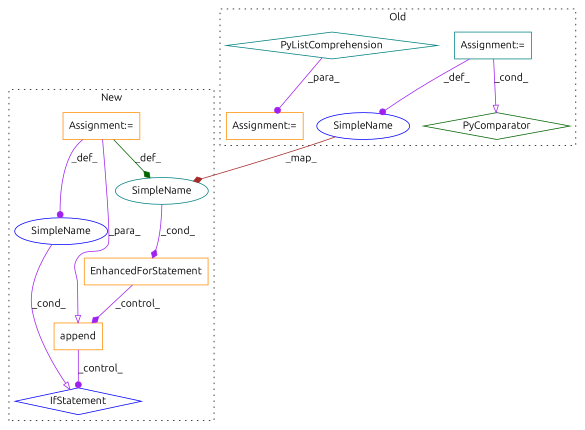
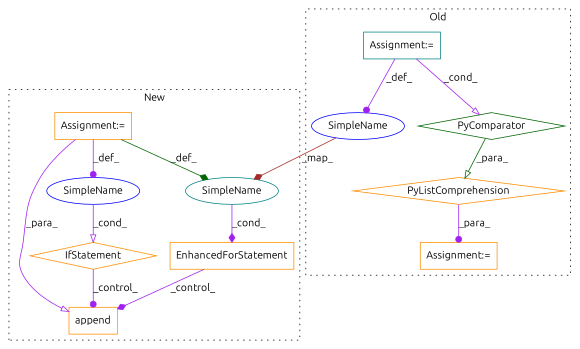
(332, 45) -> (459, 191)
none -> (477, 155)
(78, 366) -> (93, 285)
(78, 401) -> (93, 256)
